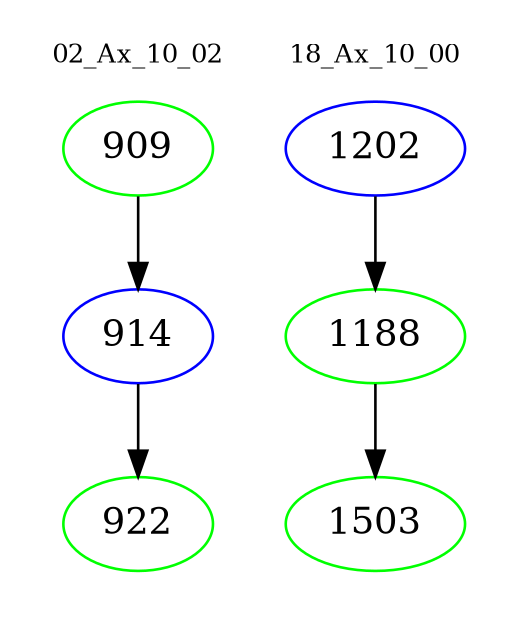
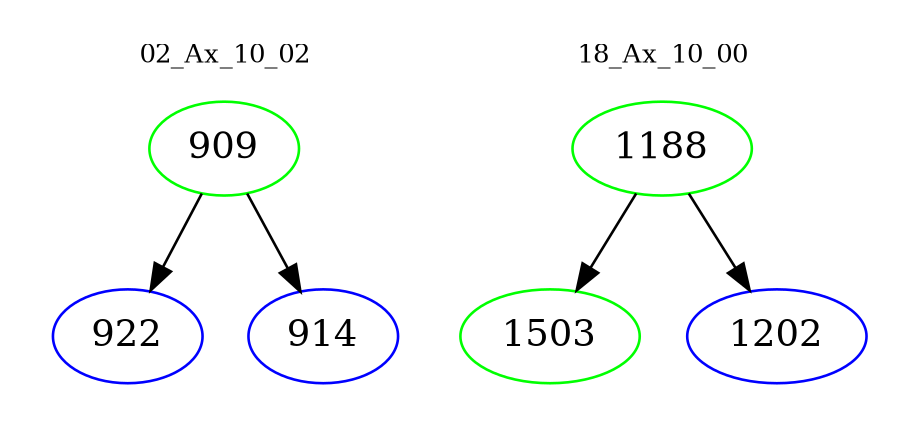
(375, 230) -> (712, 231)
(138, 417) -> (182, 230)
(138, 524) -> (128, 336)
